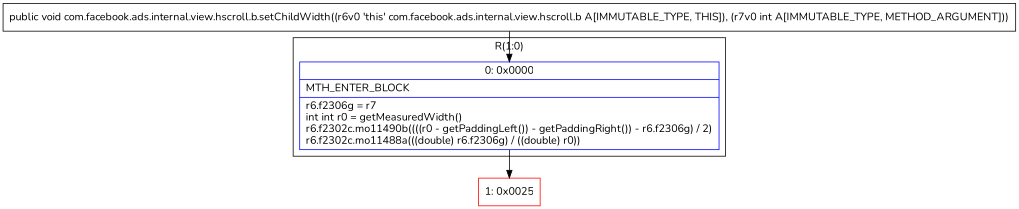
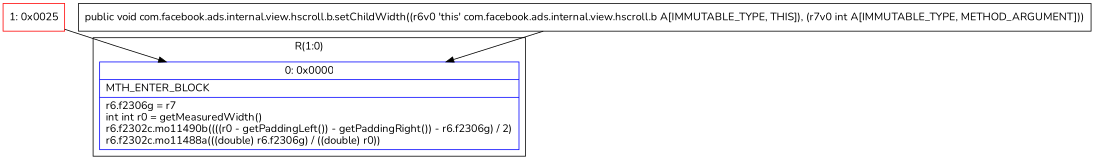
(509, 161) -> (112, 45)
